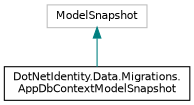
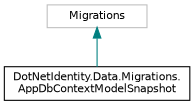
(97, 16) -> (97, 16)
